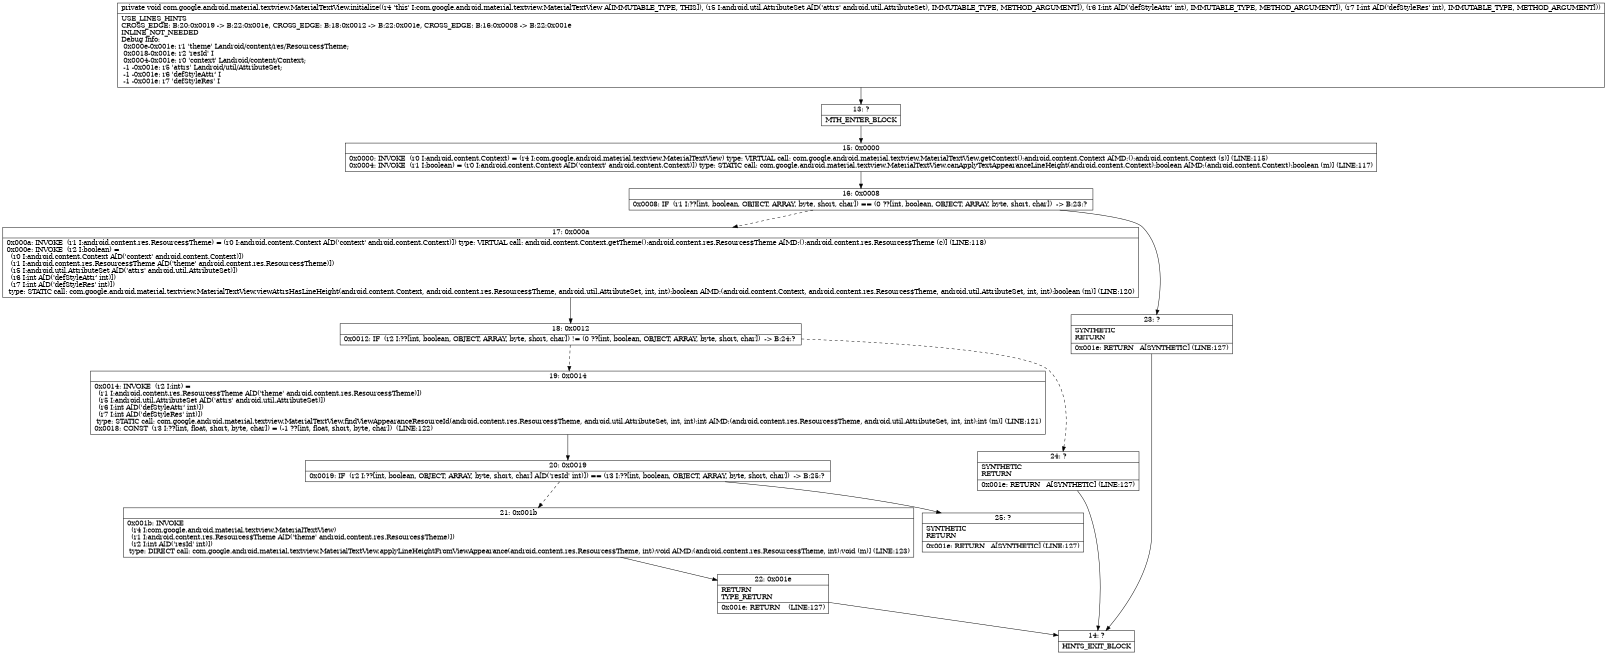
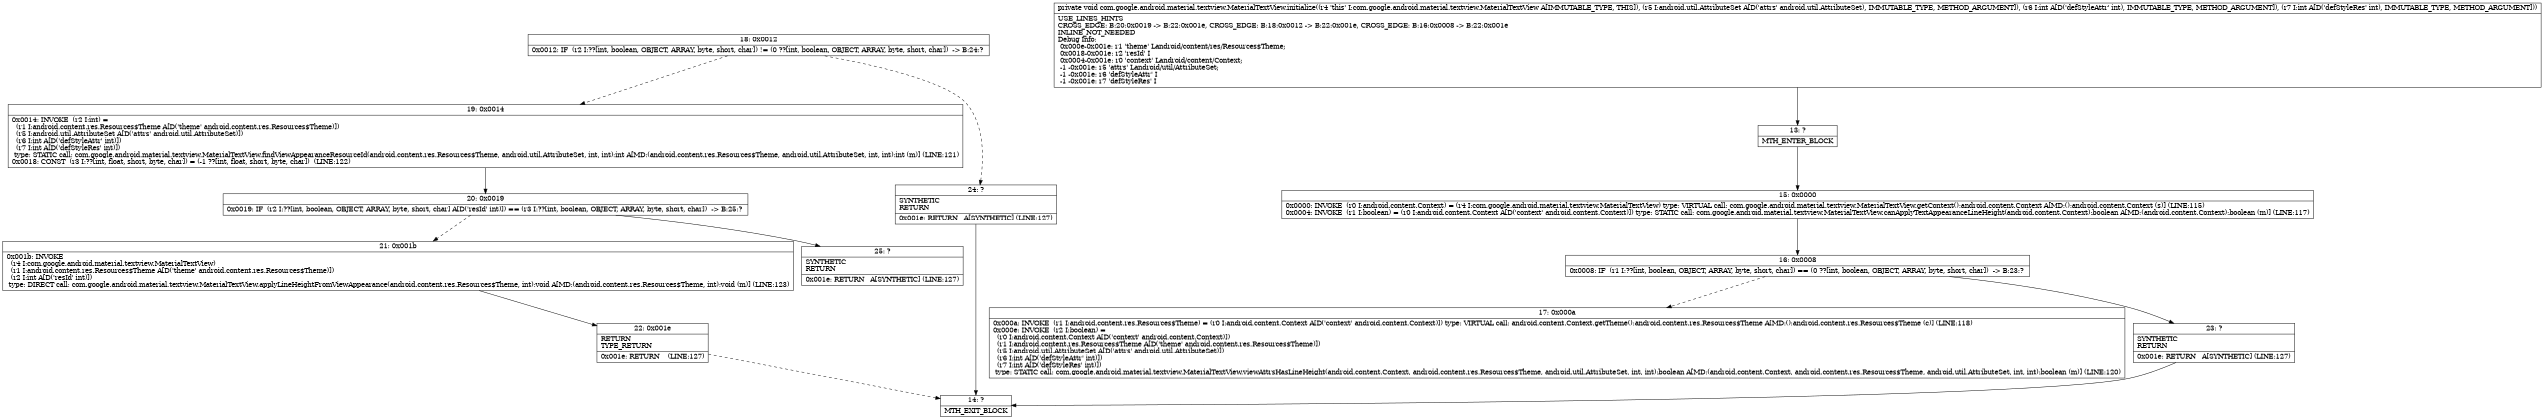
(571, 308) -> none
(941, 619) -> (822, 376)
(1096, 647) -> (976, 411)
